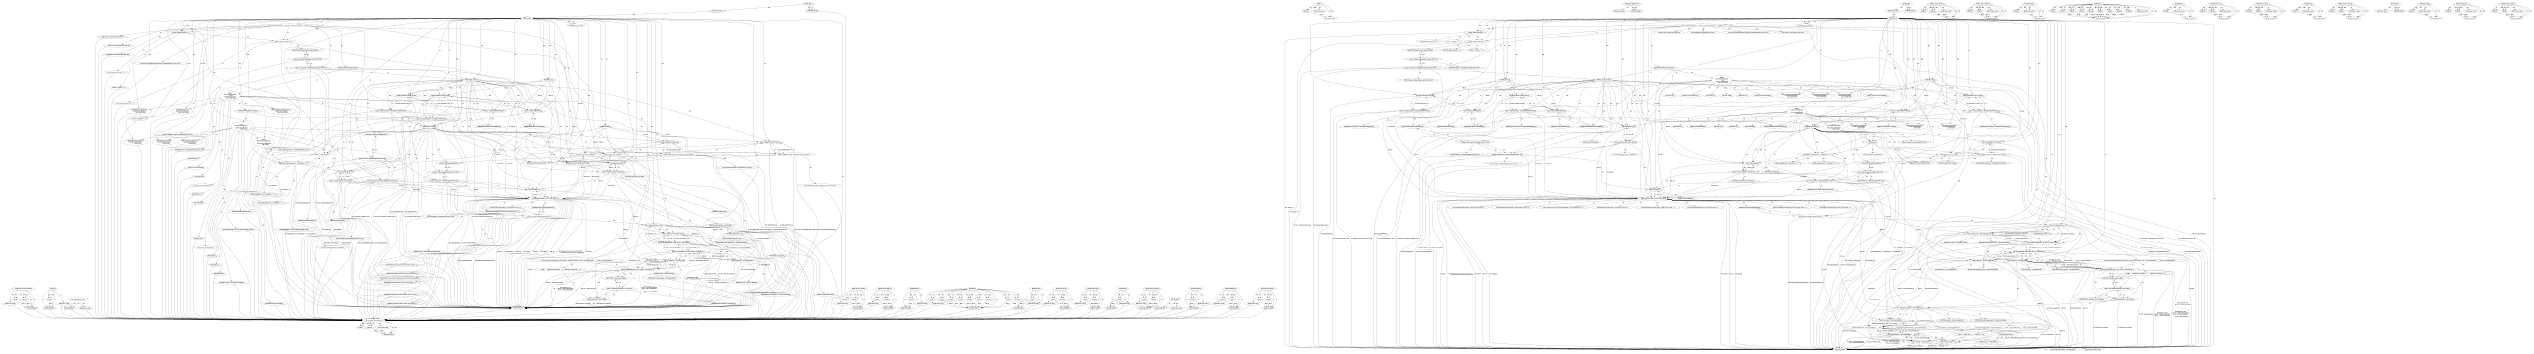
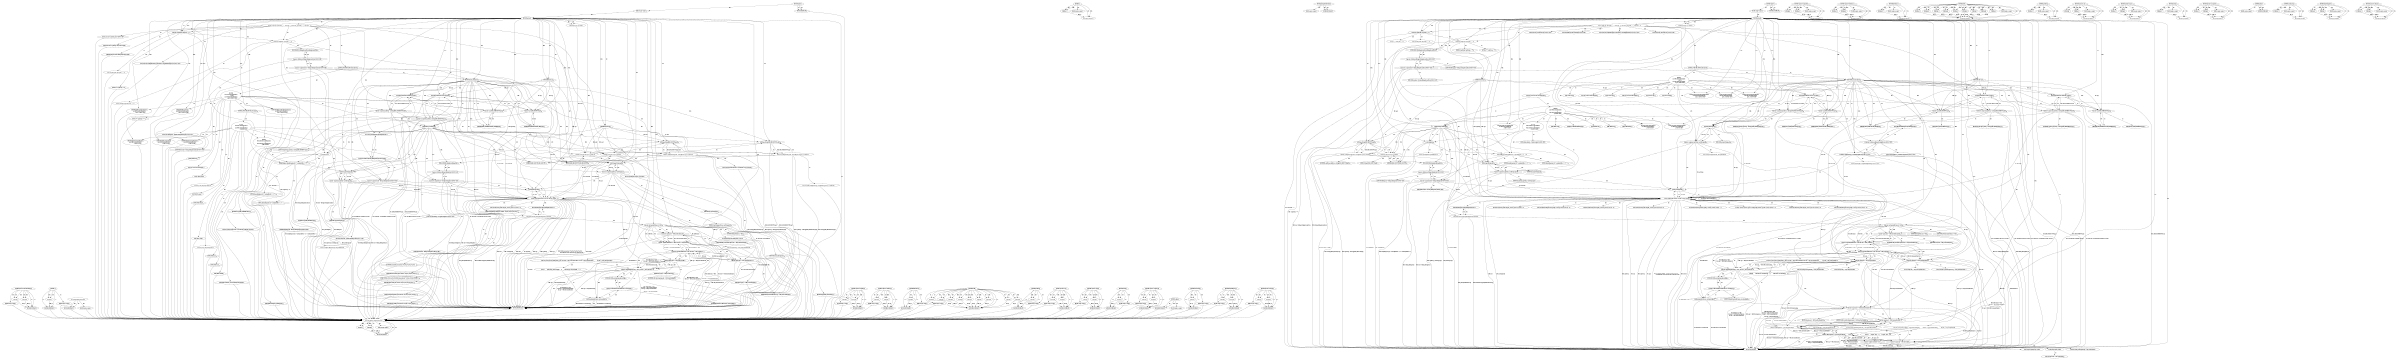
(1981, 340) -> (1964, 346)
